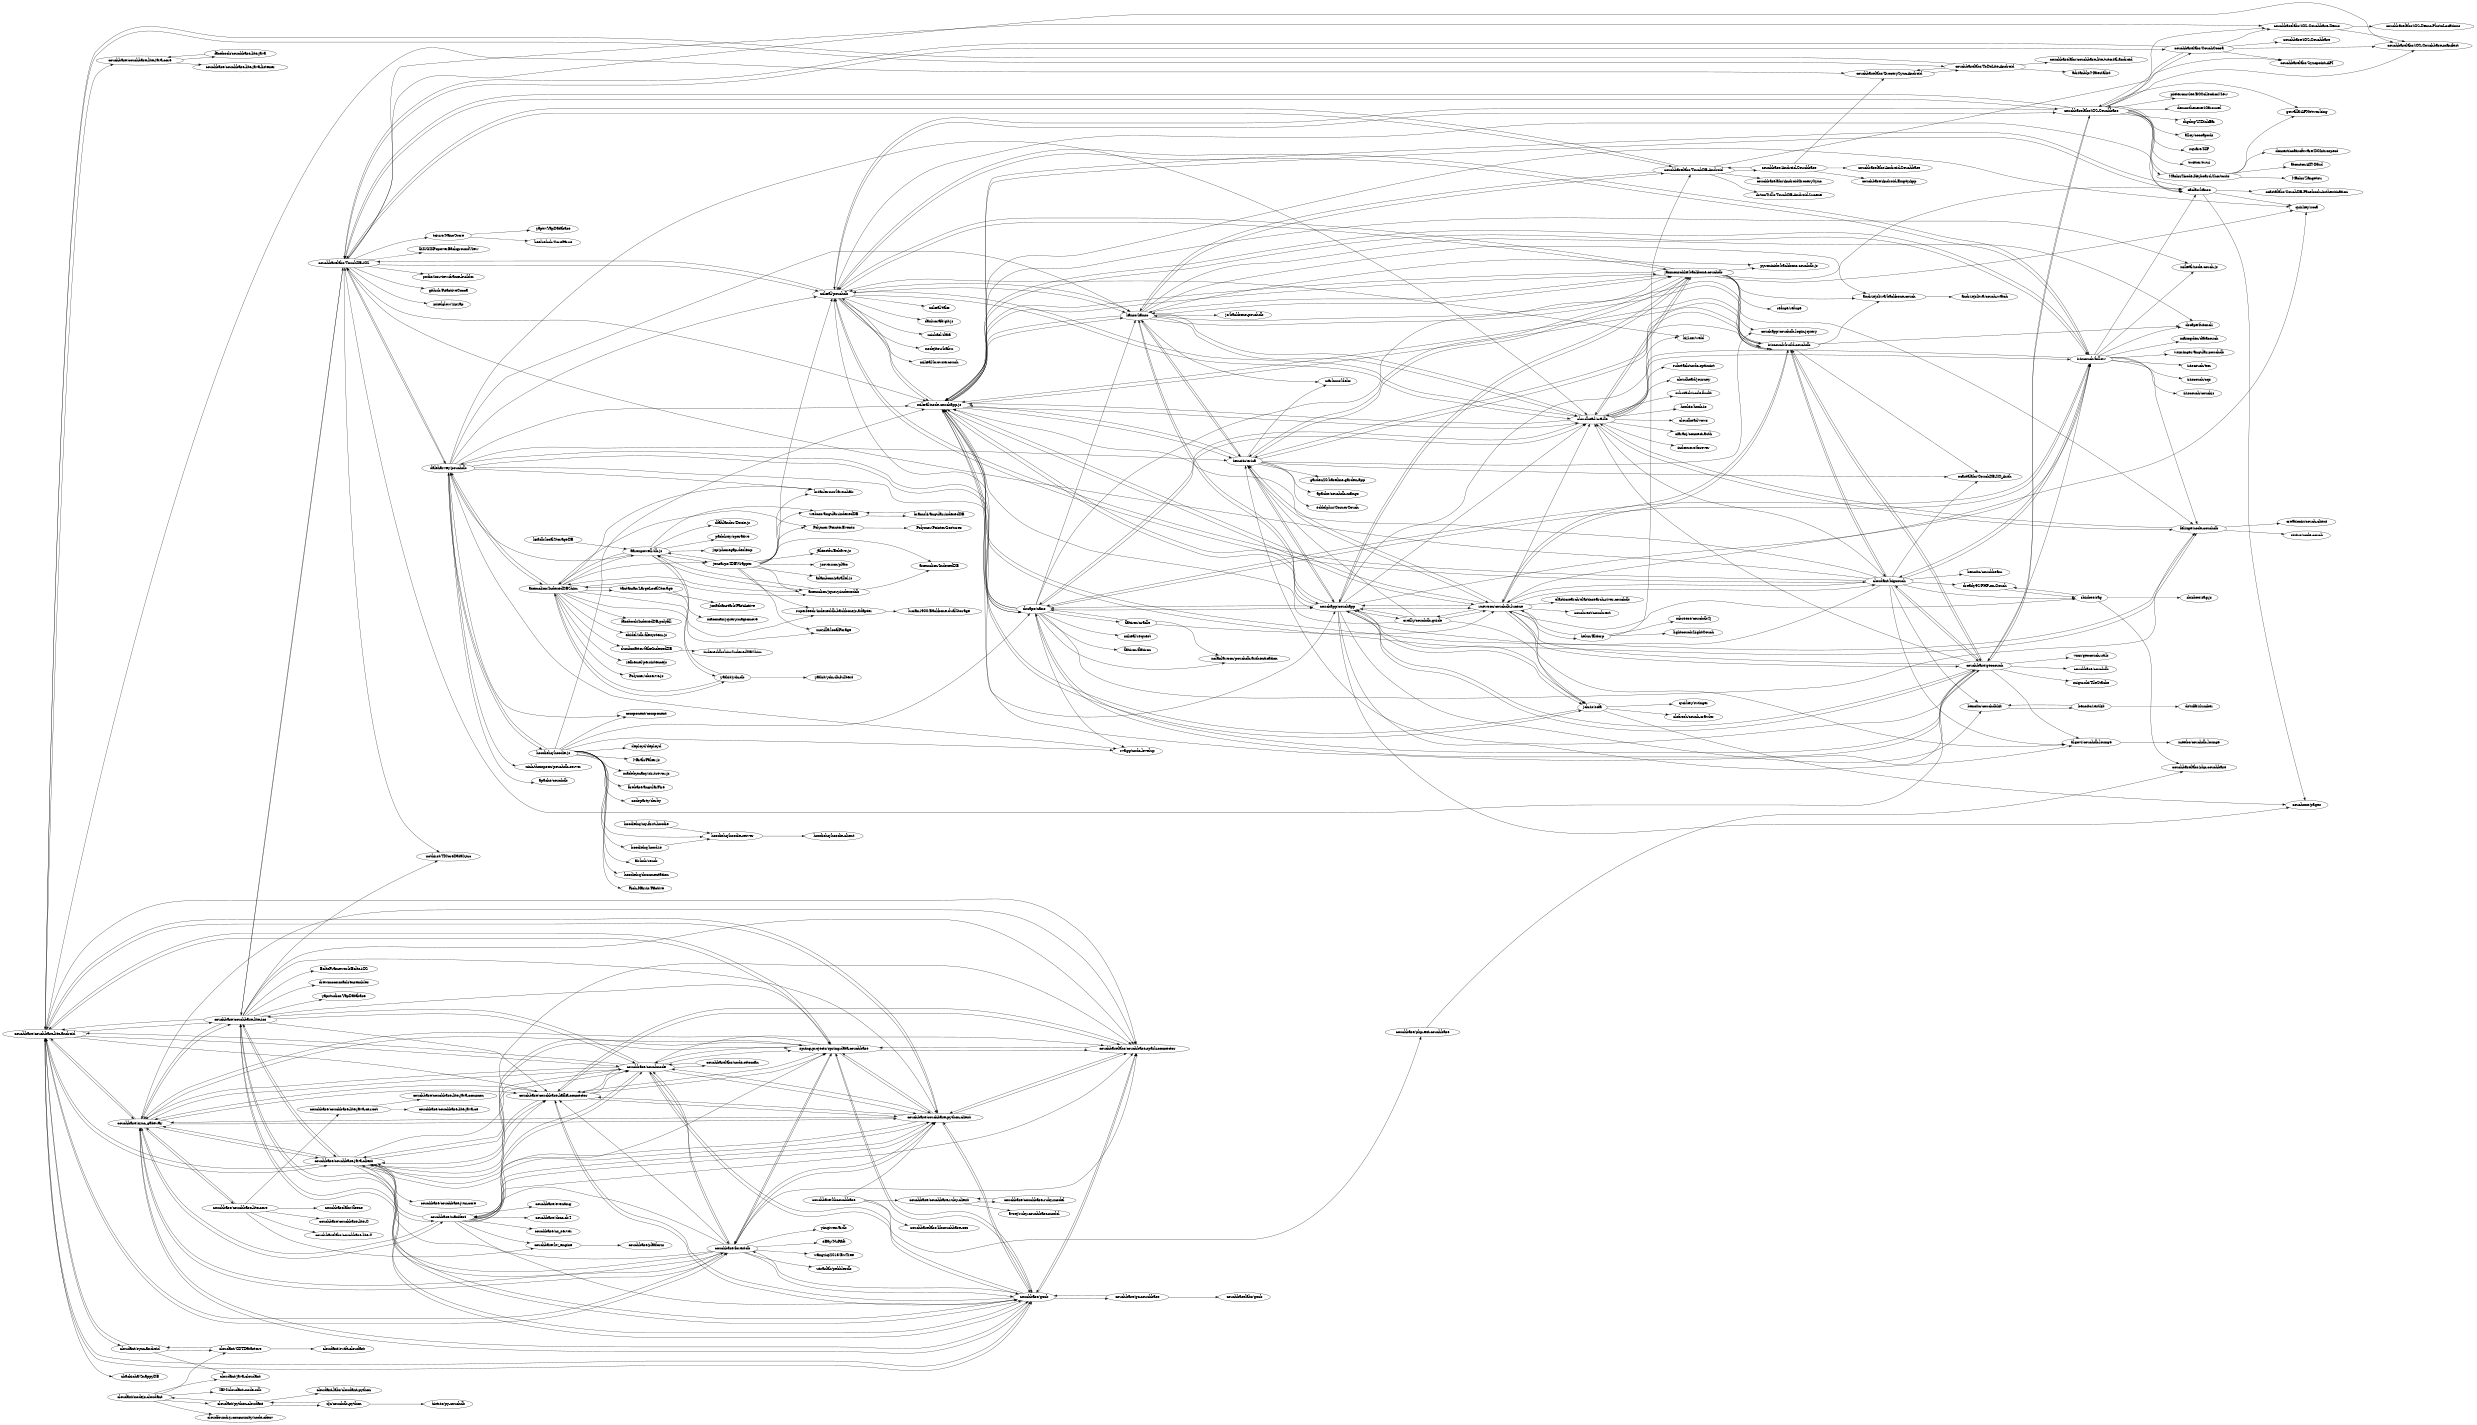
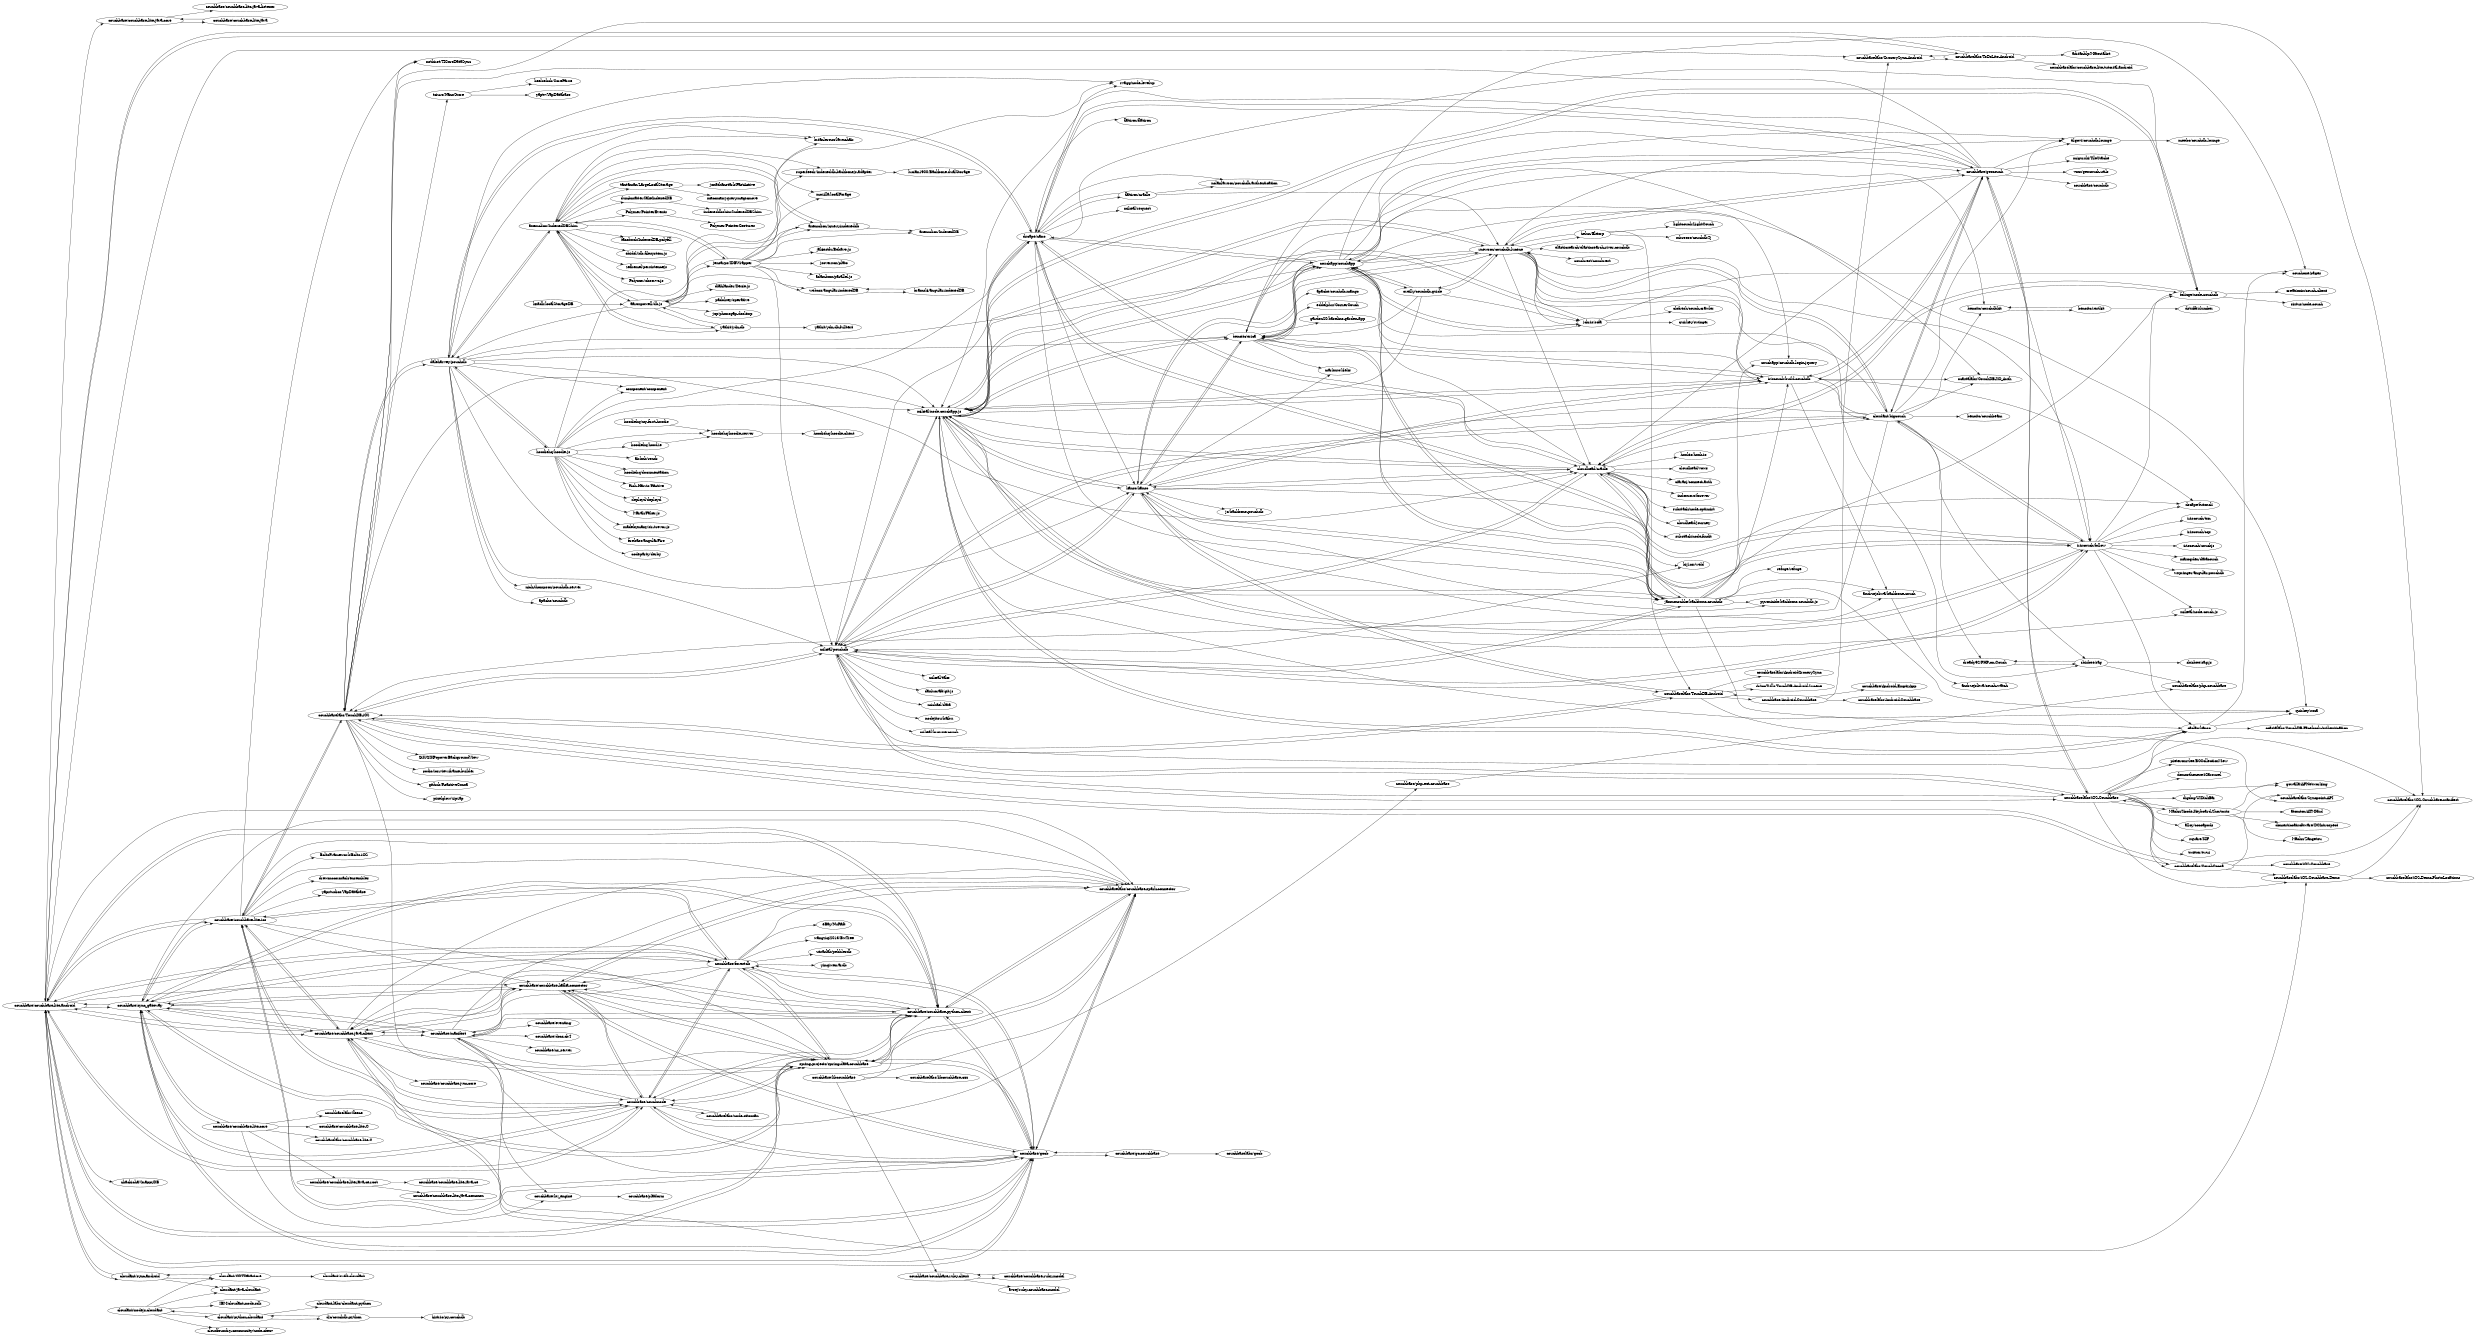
(240, 54) -> (240, 21)
(781, 537) -> (657, 225)
